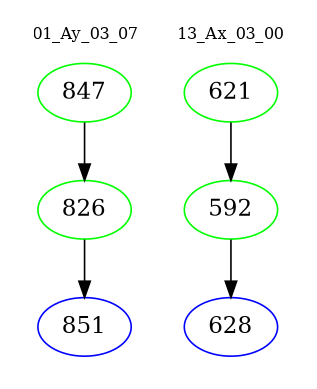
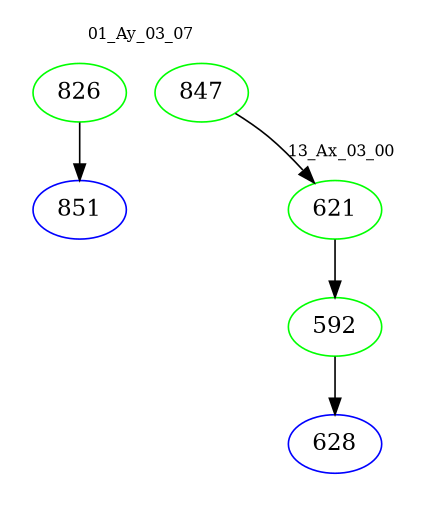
(85, 143) -> (286, 153)
